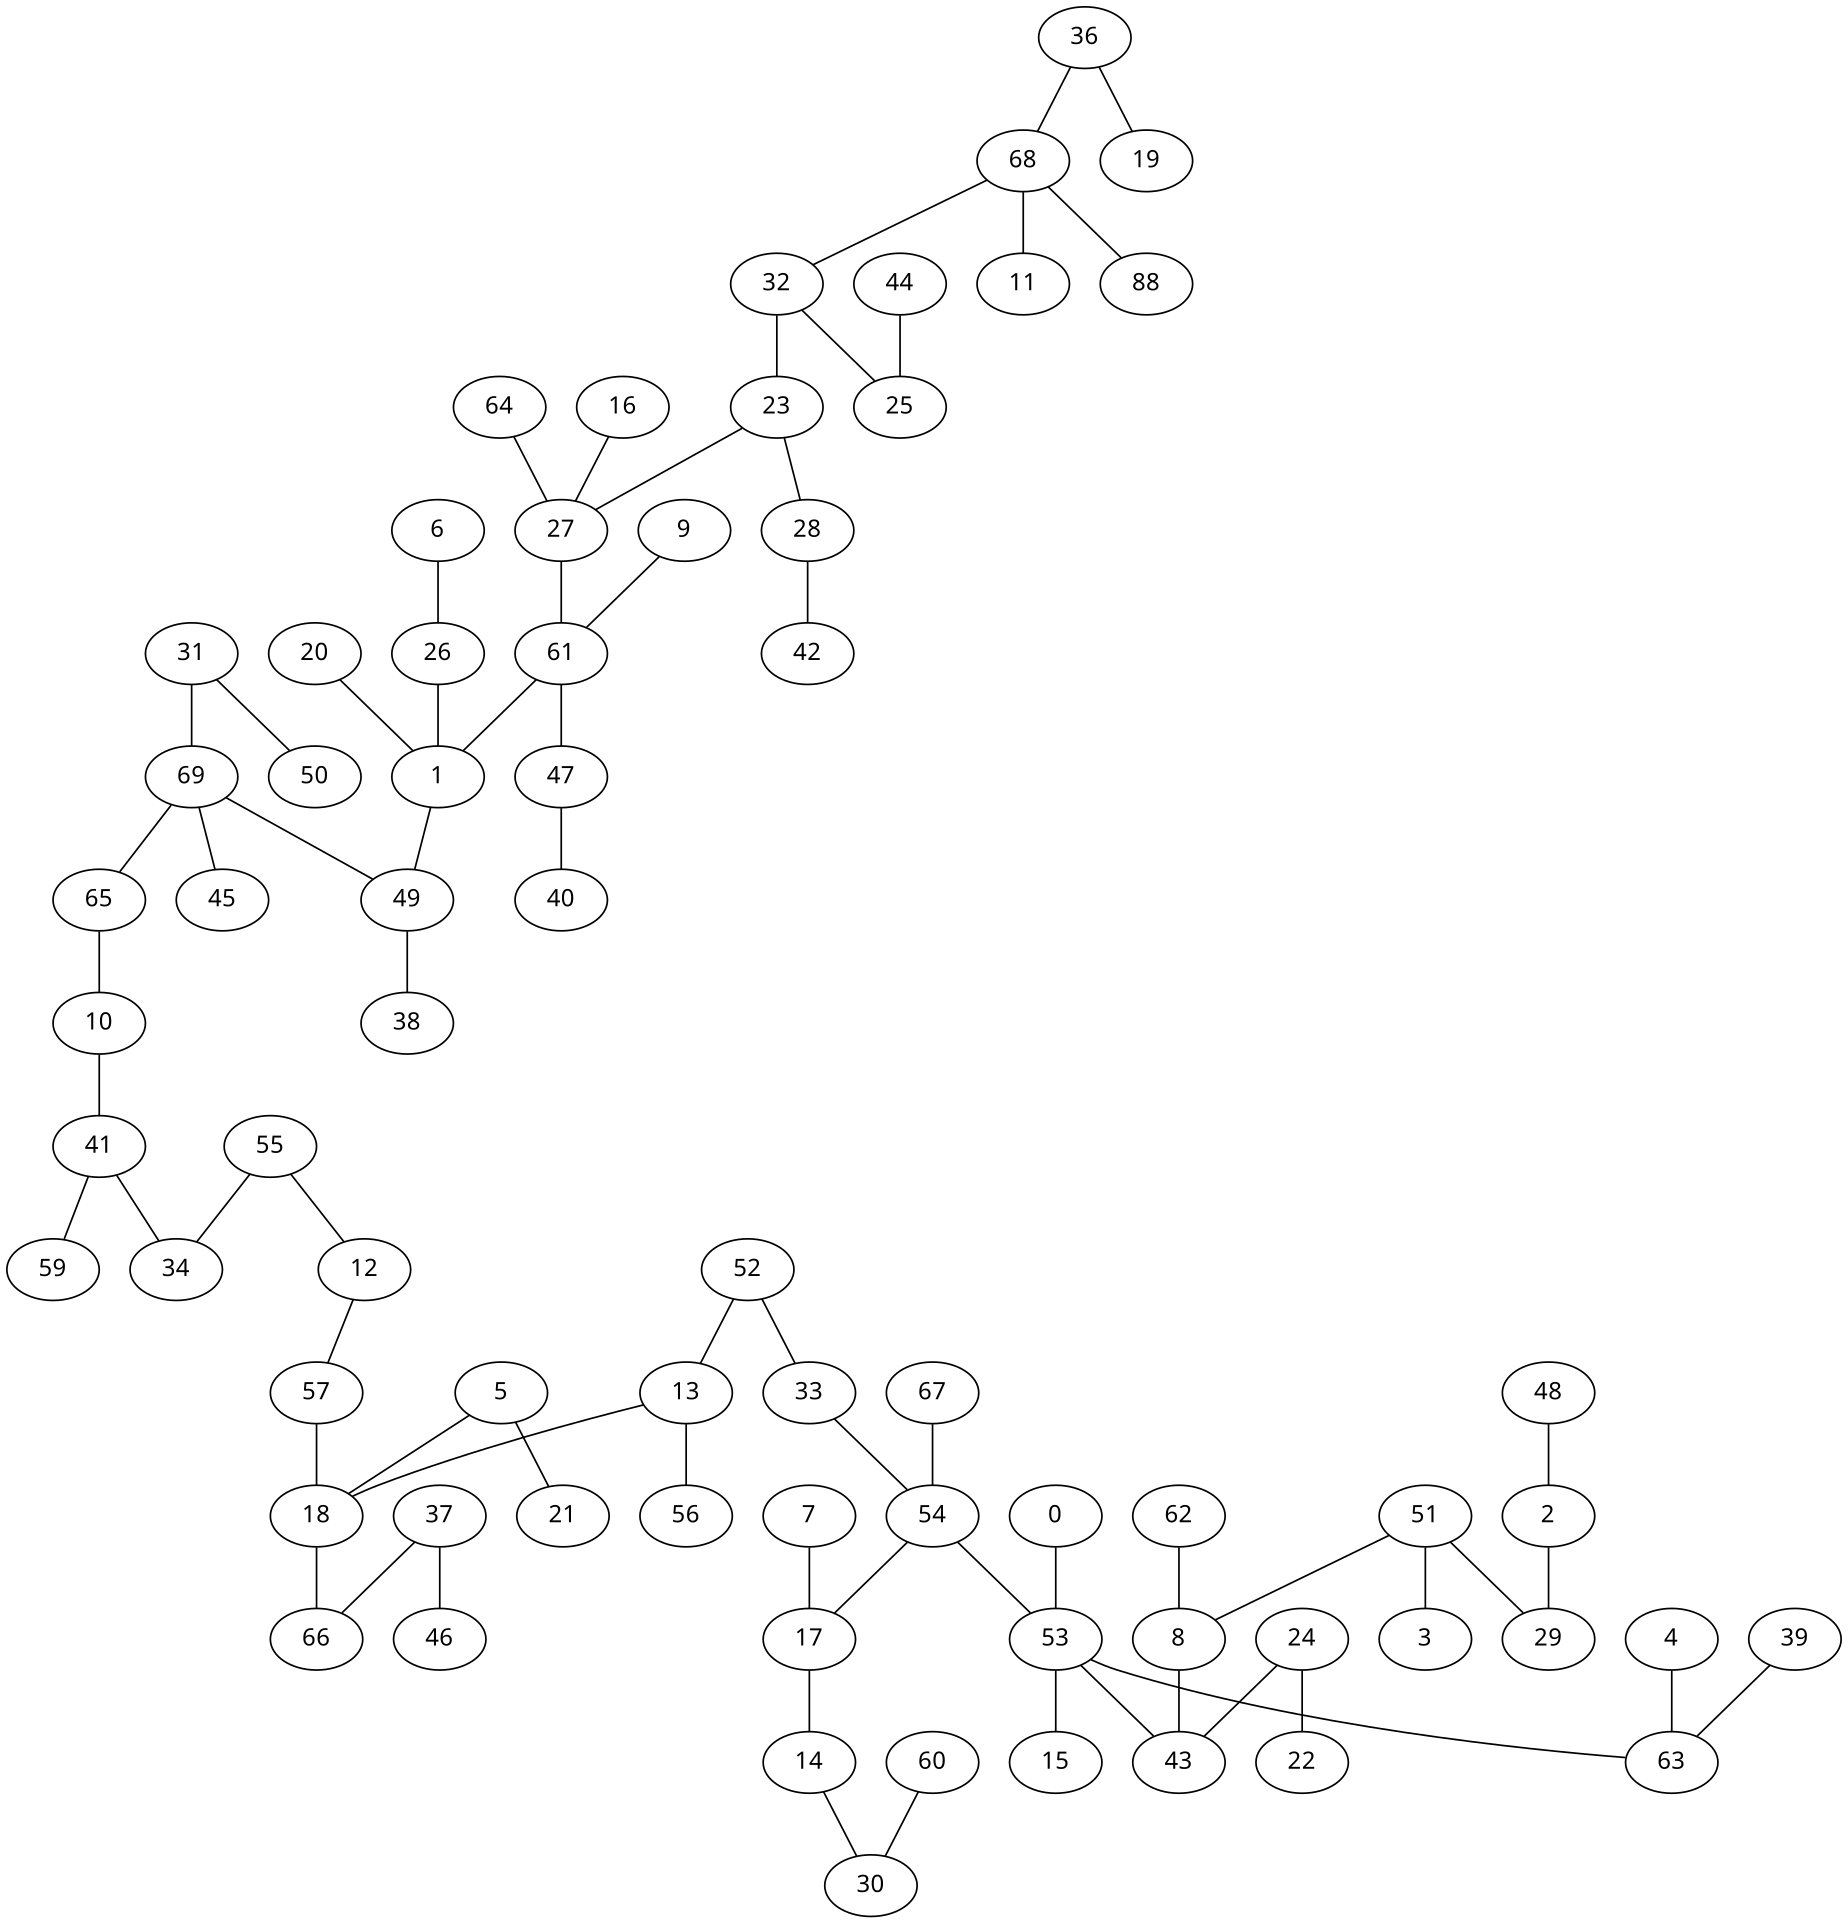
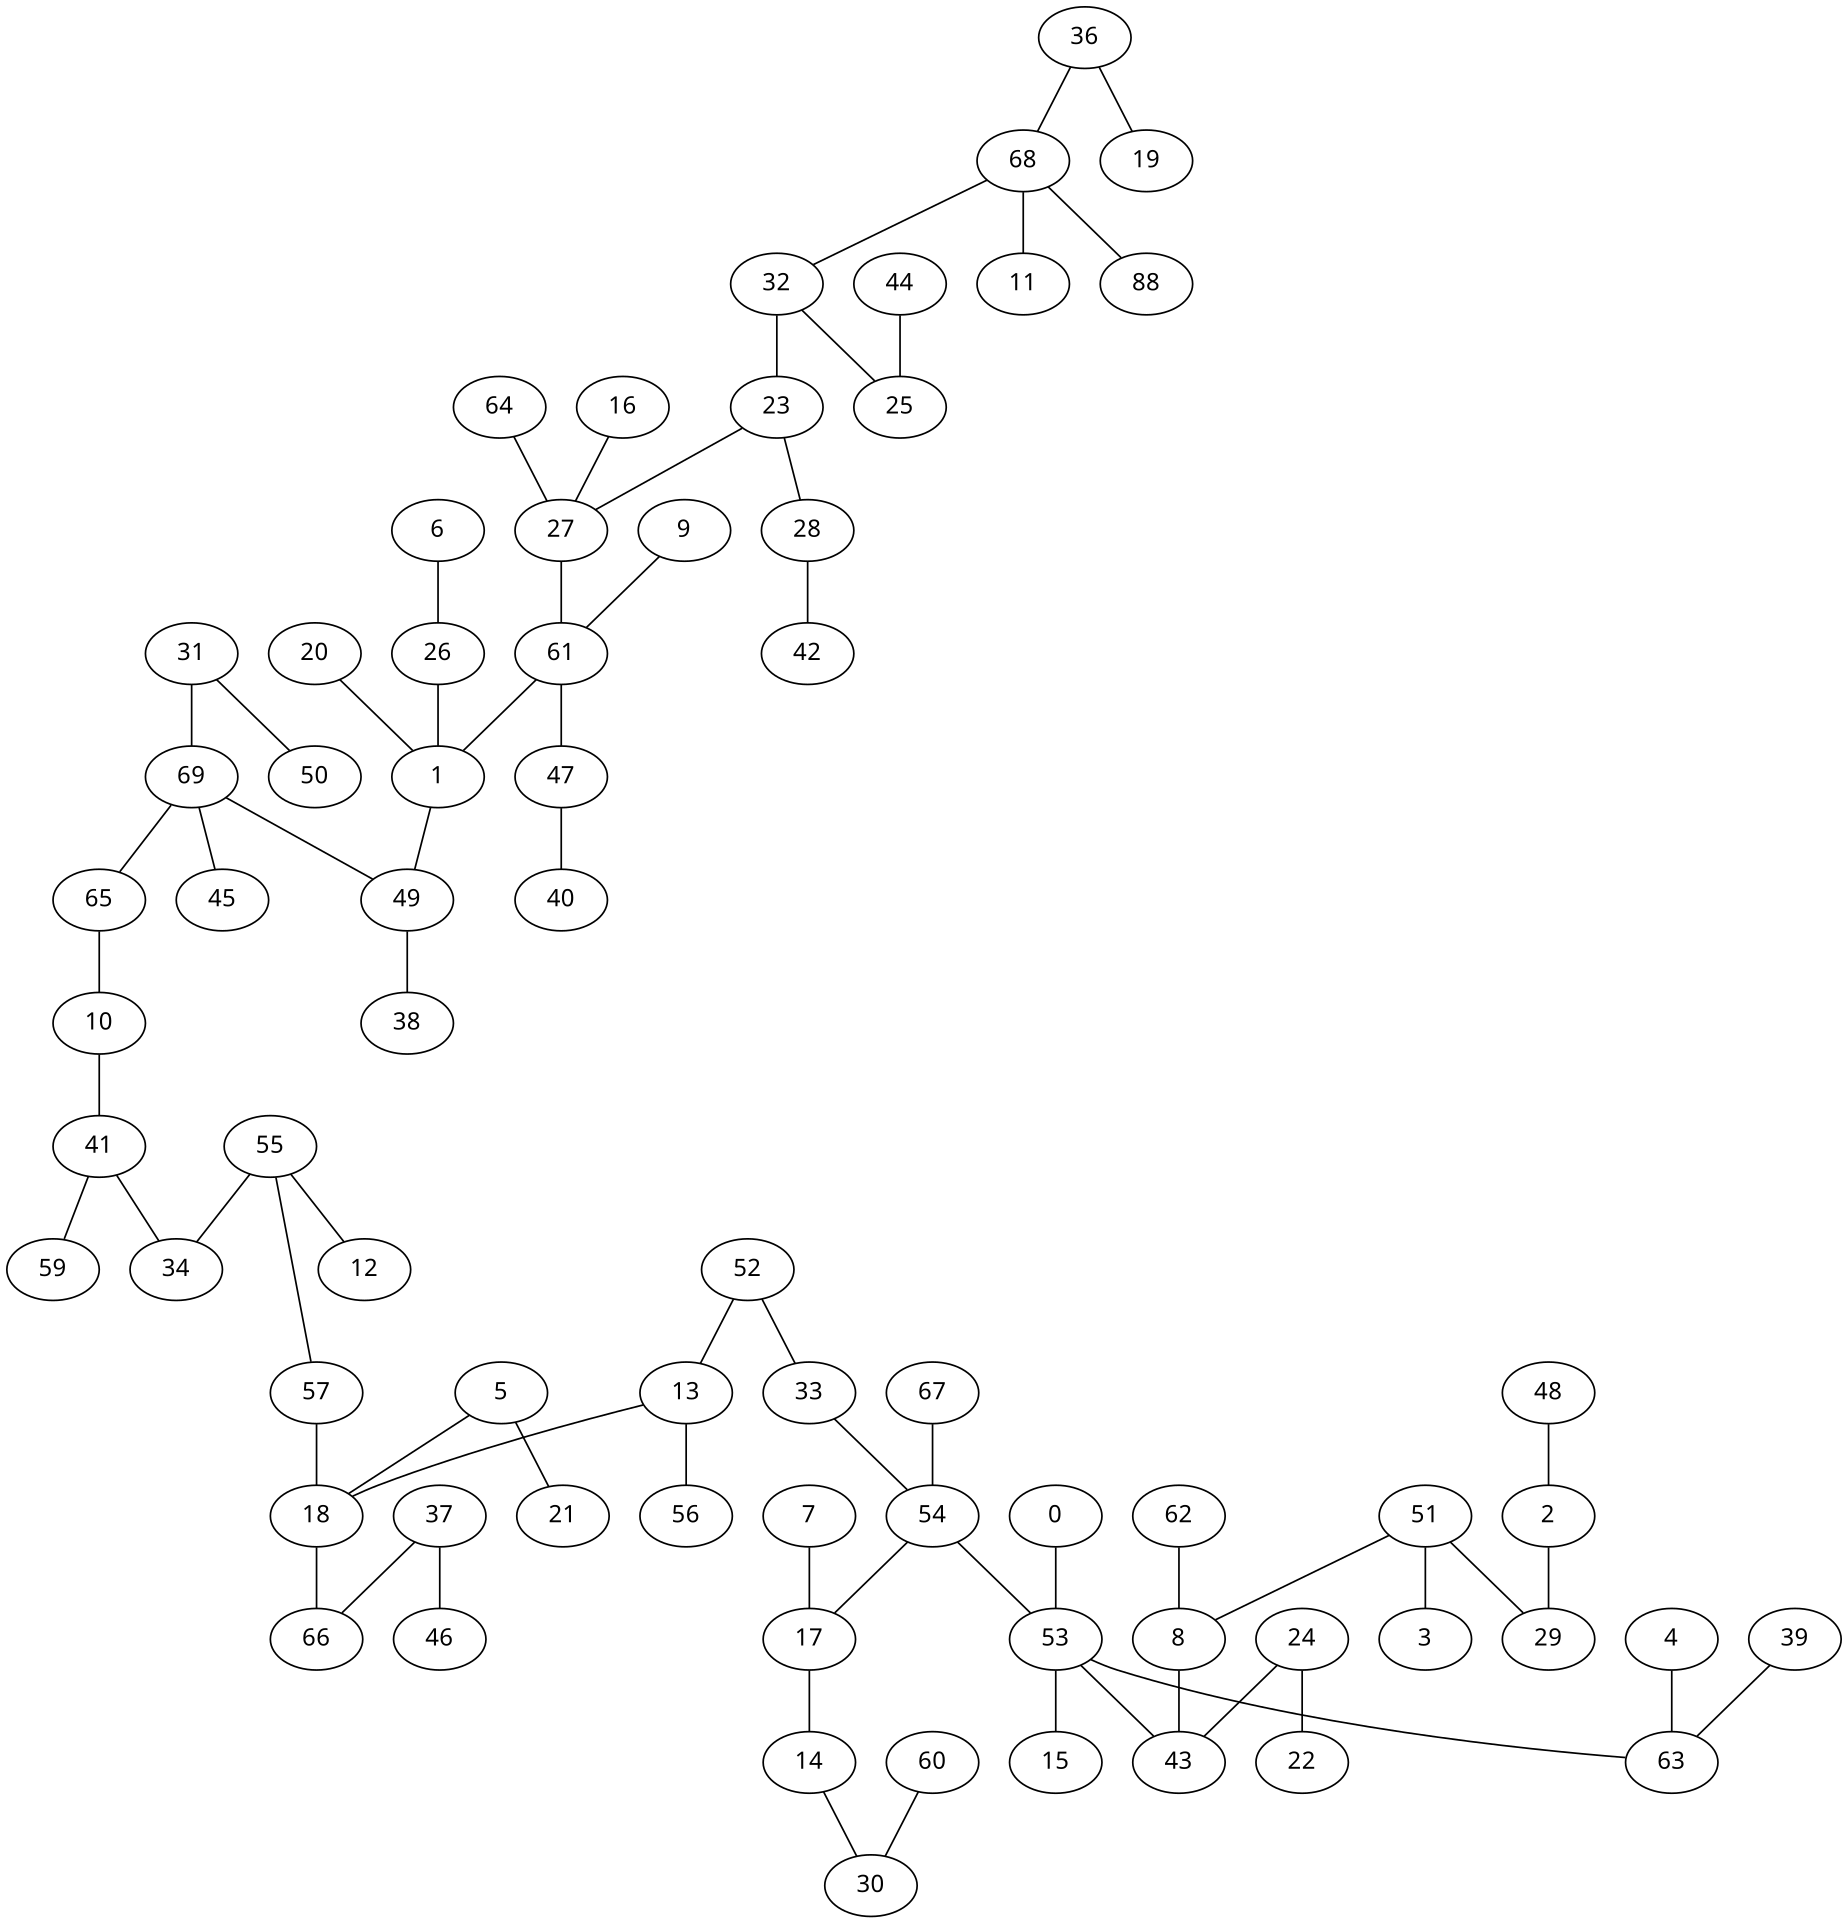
(340, 1331) -> (293, 1270)
